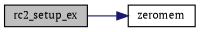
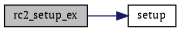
(162, 16) -> (152, 16)
